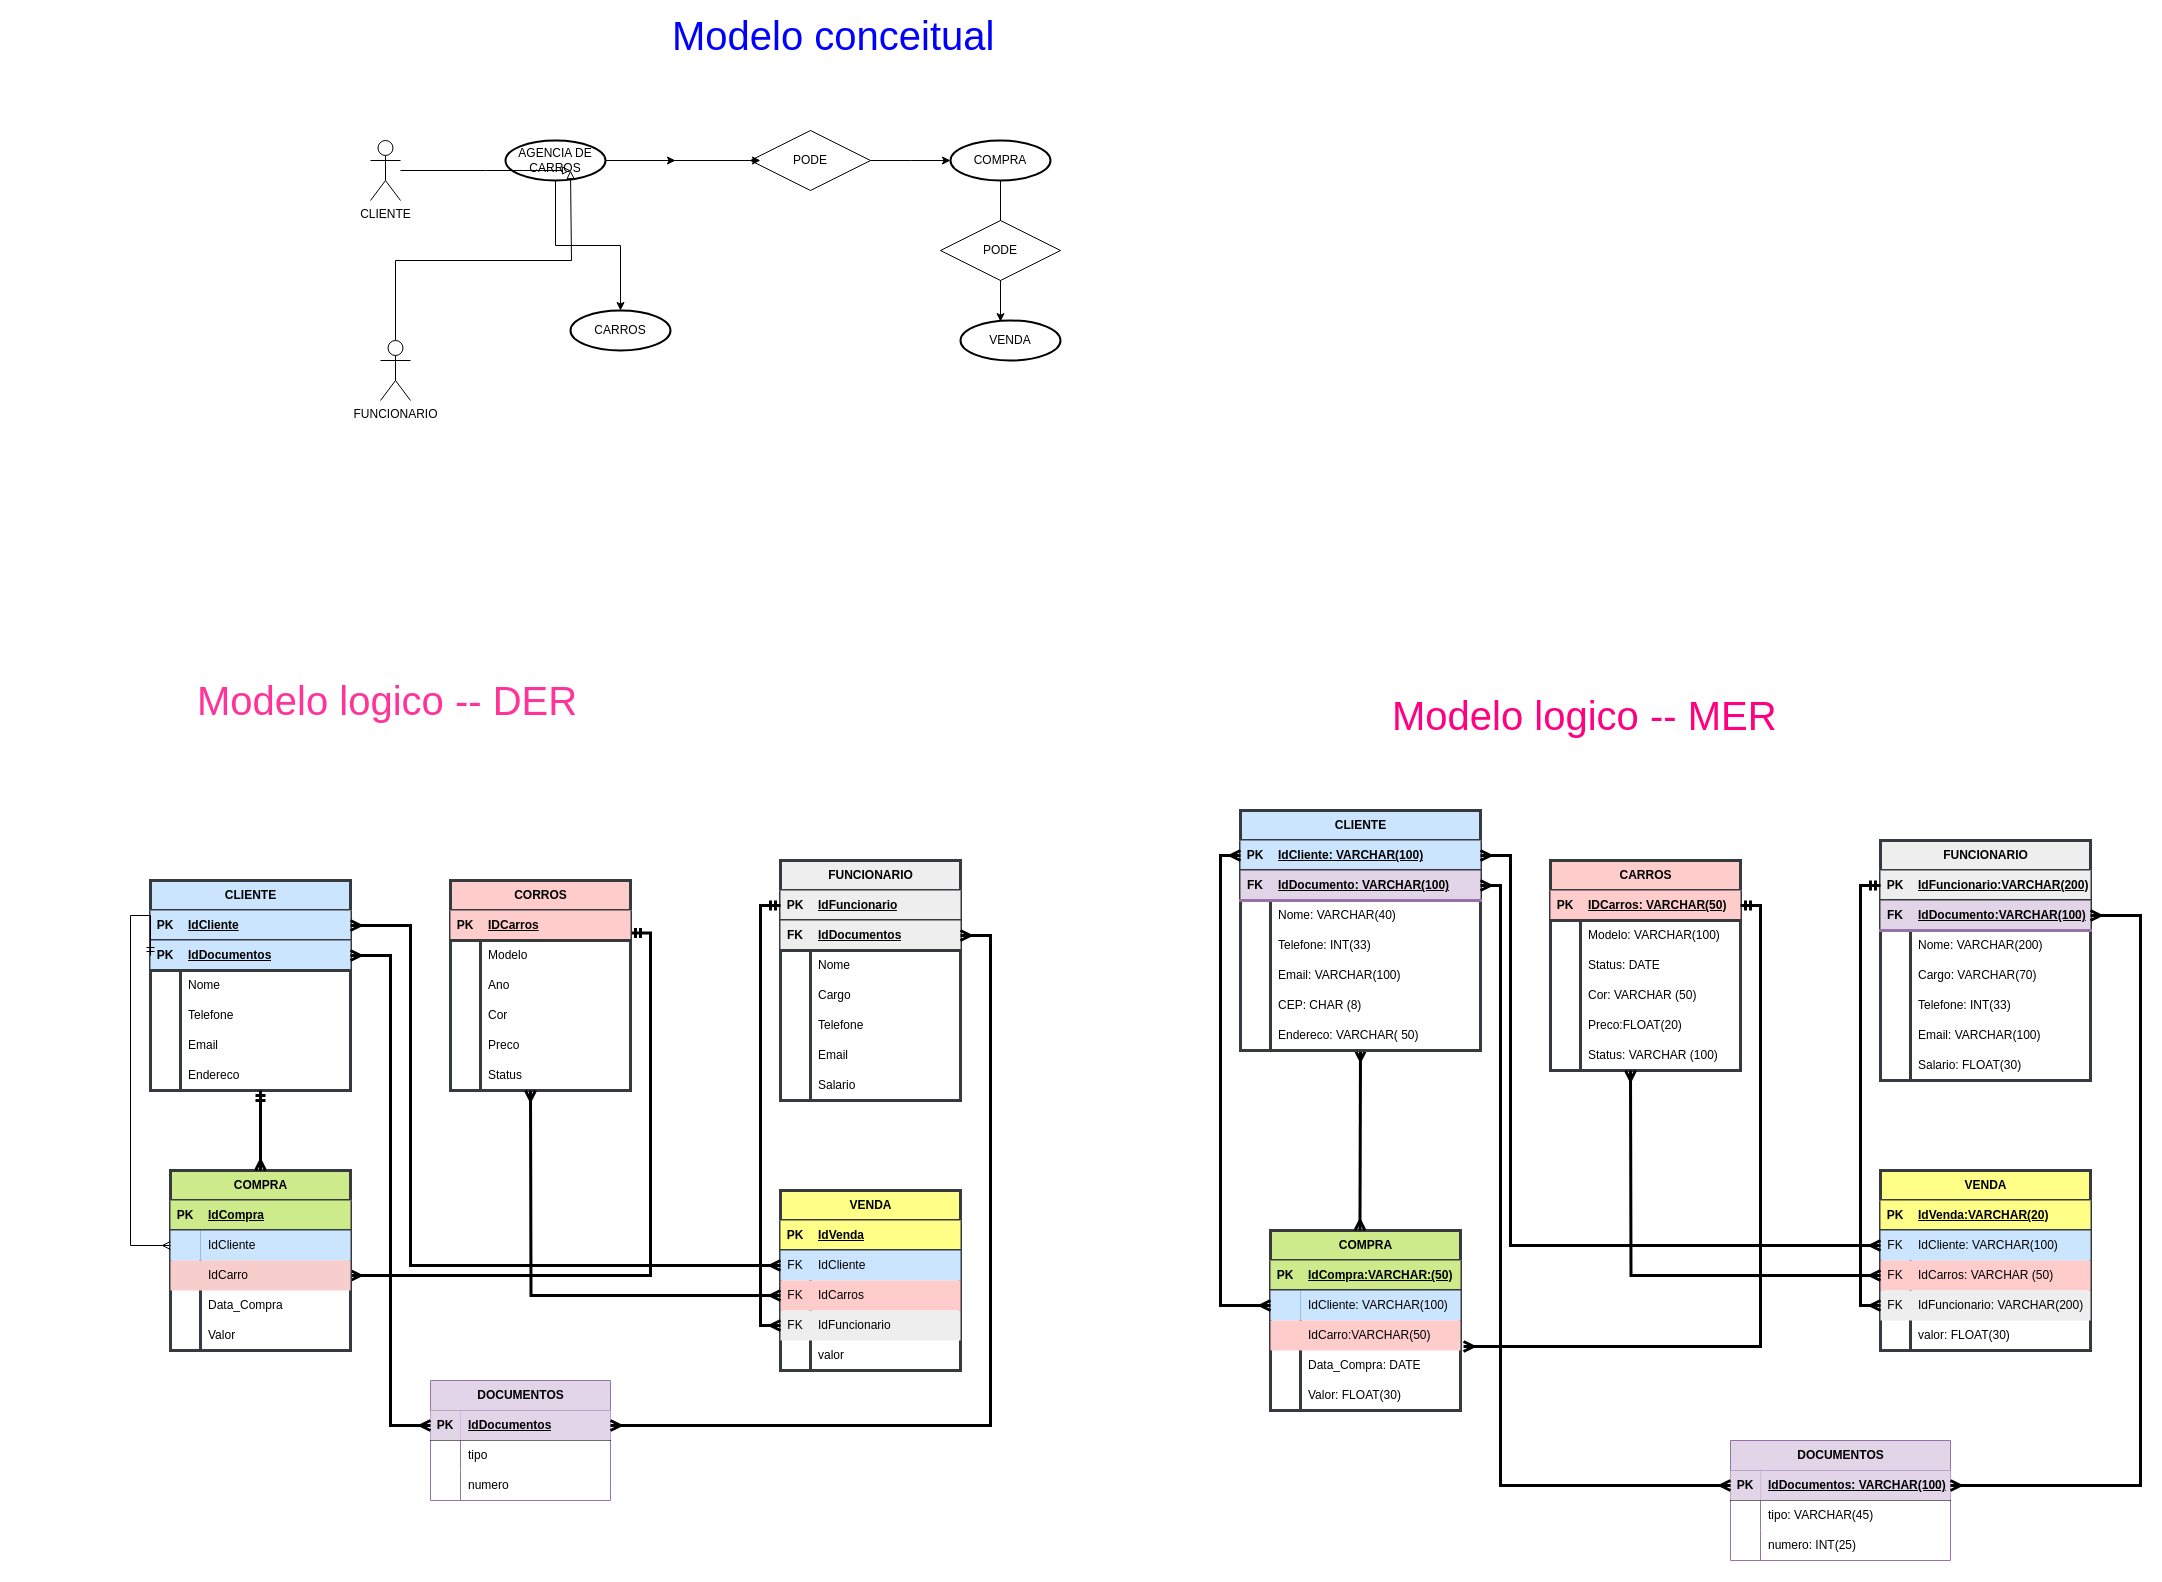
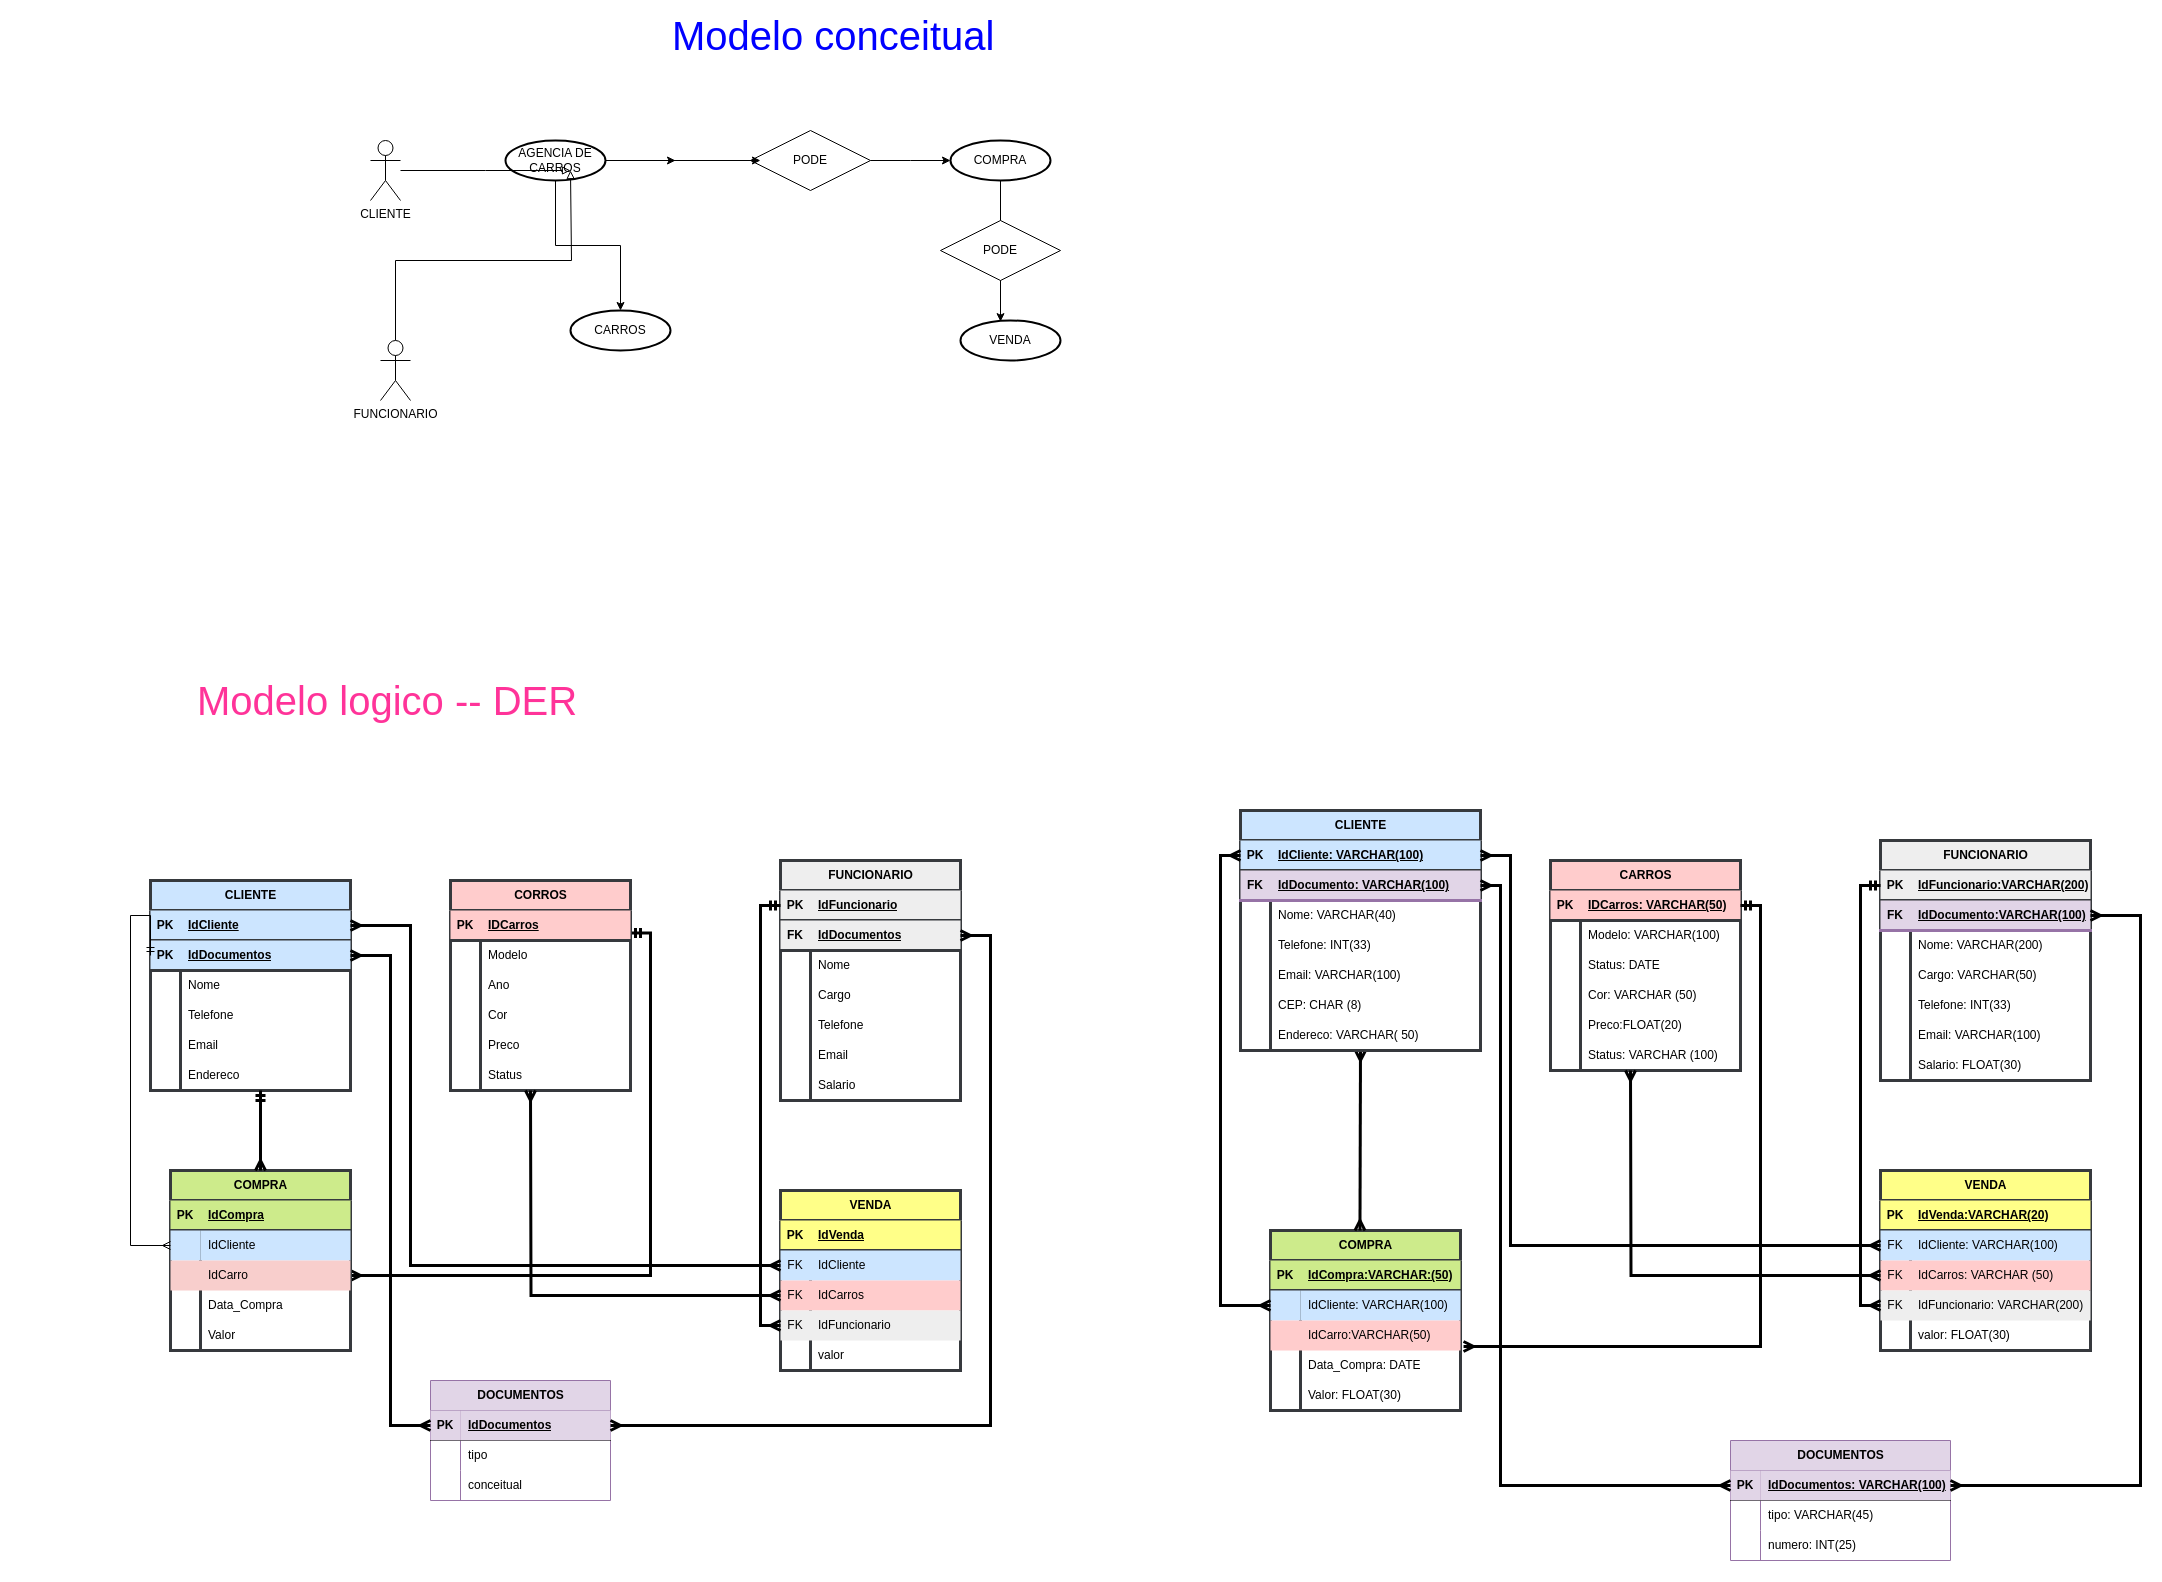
(1614, 716) -> none
(1976, 976) -> (1976, 976)
(489, 1486) -> (499, 1486)
